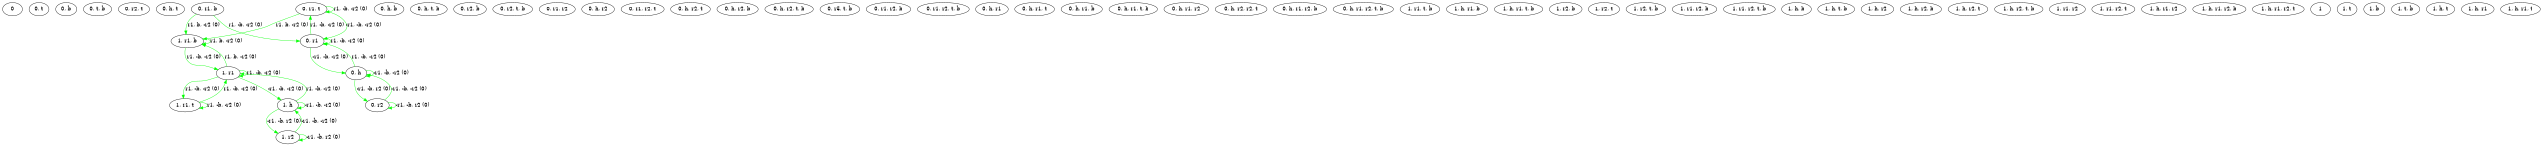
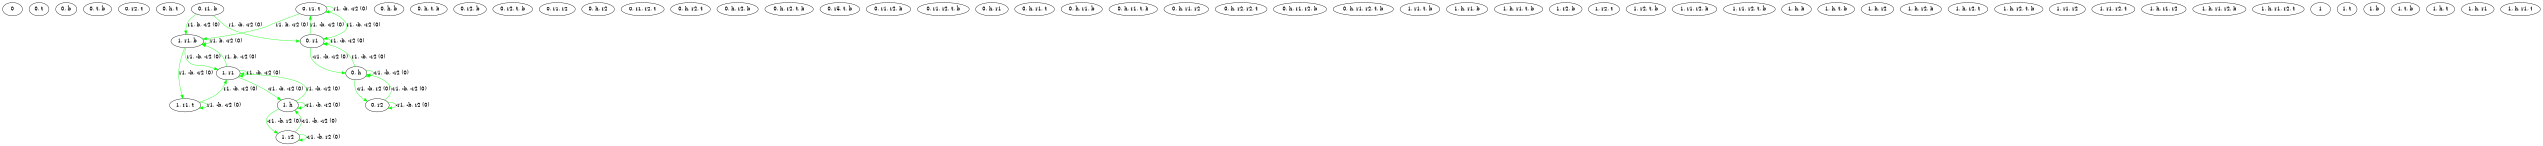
(364, 25) -> (364, 25)
(197, 81) -> (179, 71)
